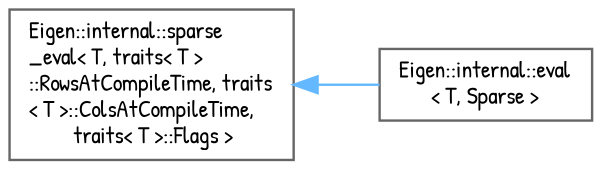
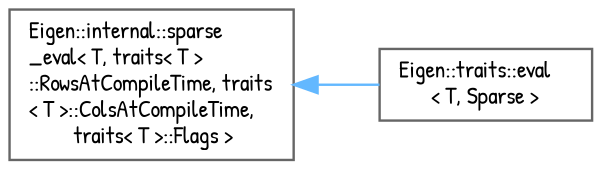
(486, 85) -> (486, 85)
